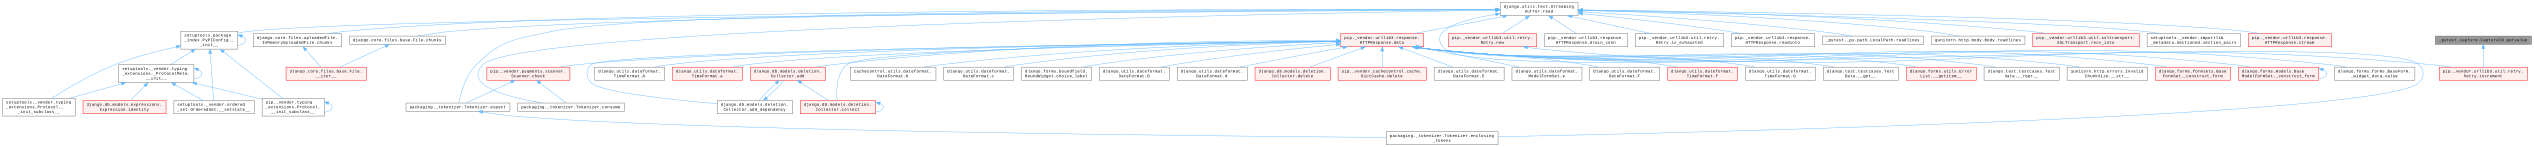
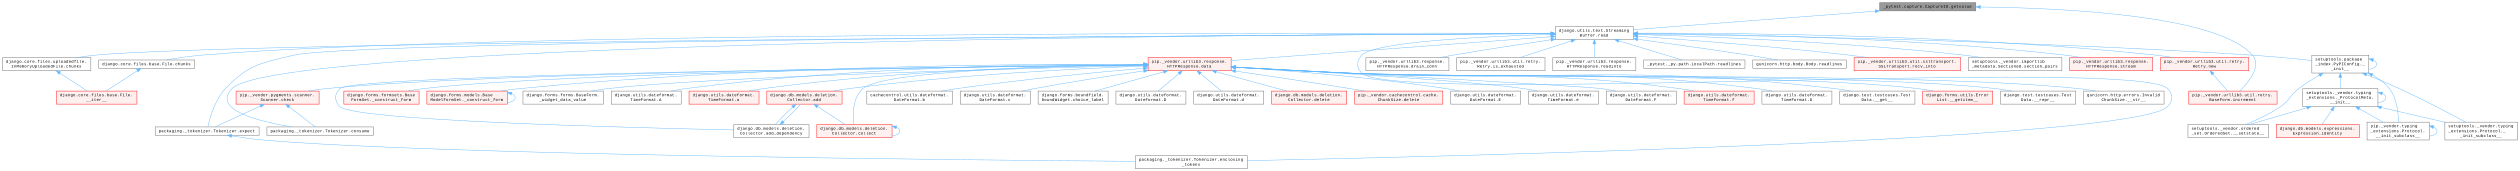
none -> (1754, 20)
(1382, 74) -> (1399, 98)
(1547, 74) -> (1563, 98)
(2483, 74) -> (2233, 98)
